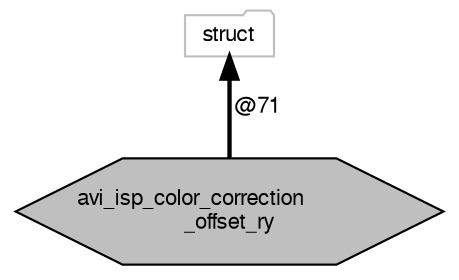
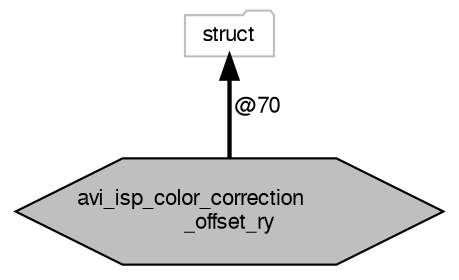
(256, 107) -> (256, 107)
